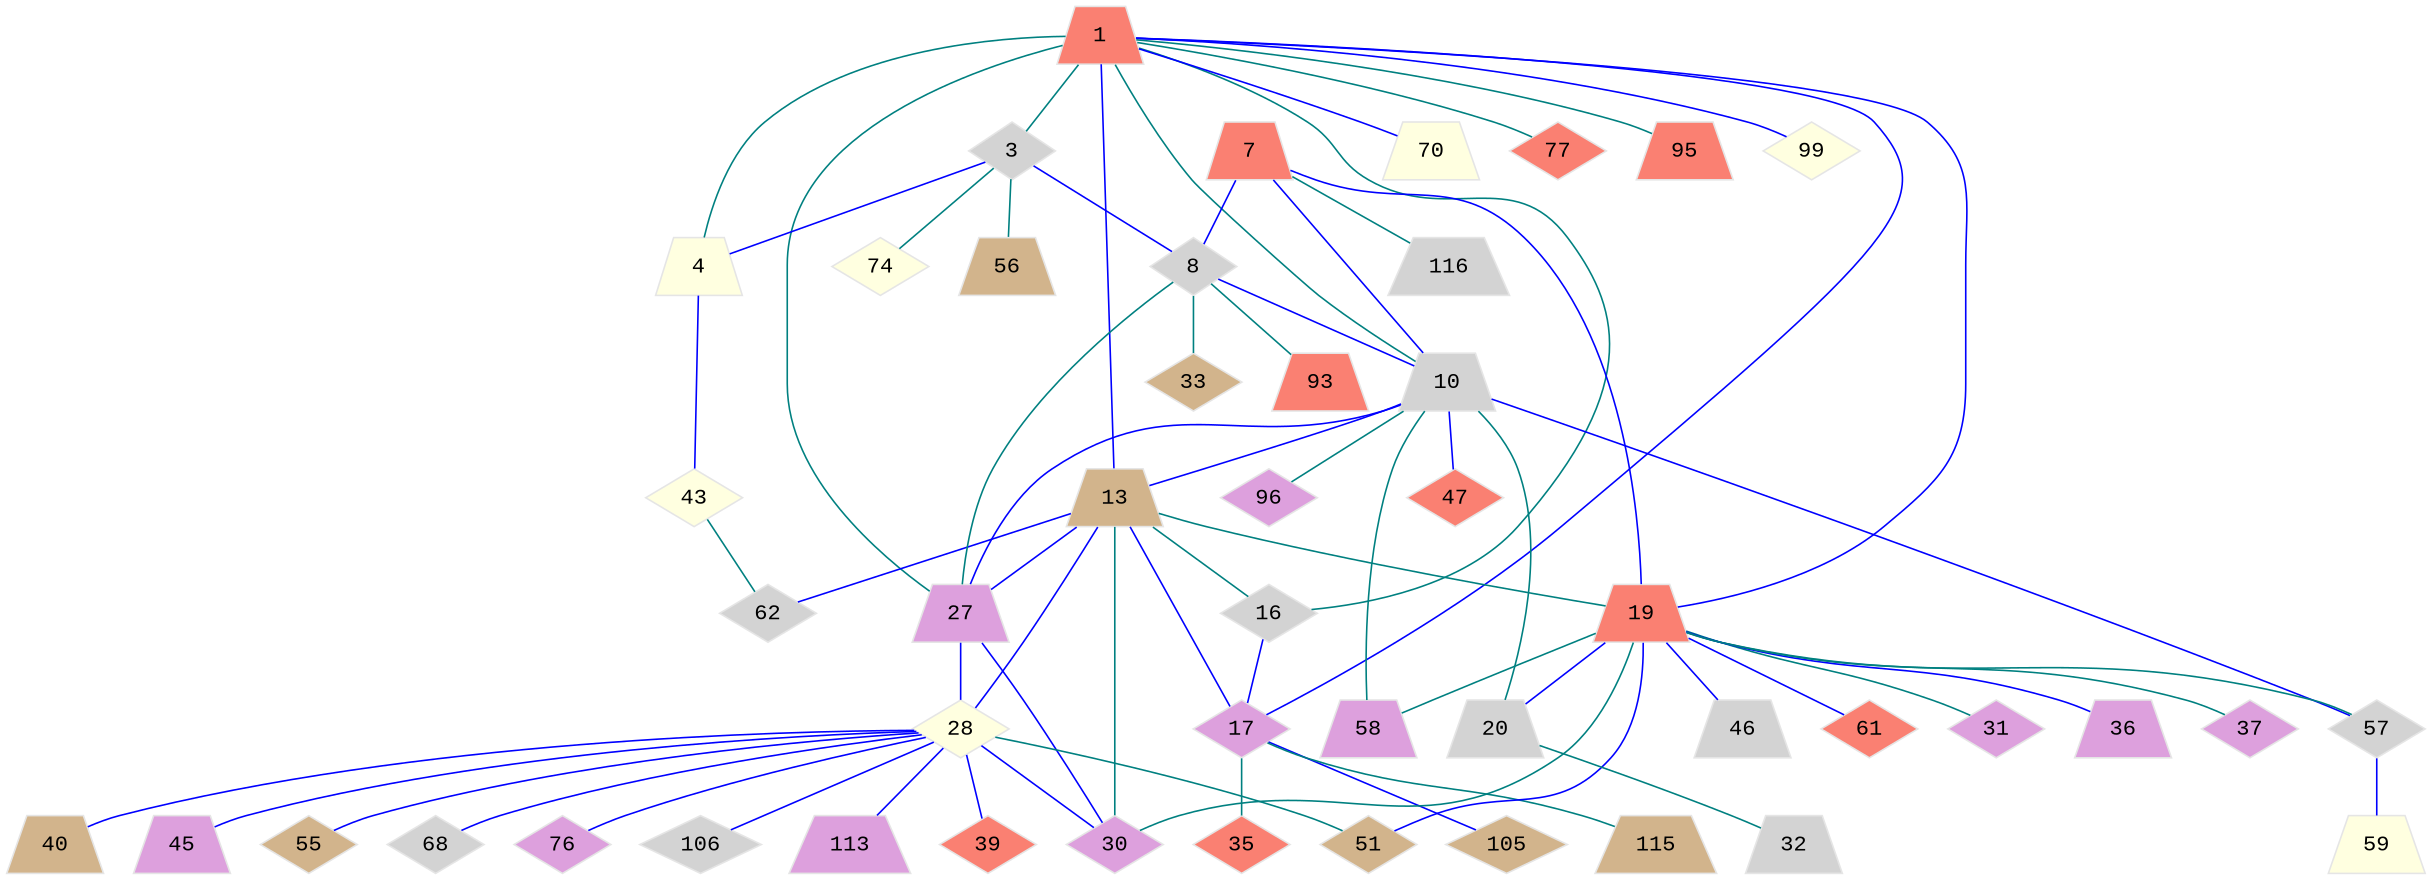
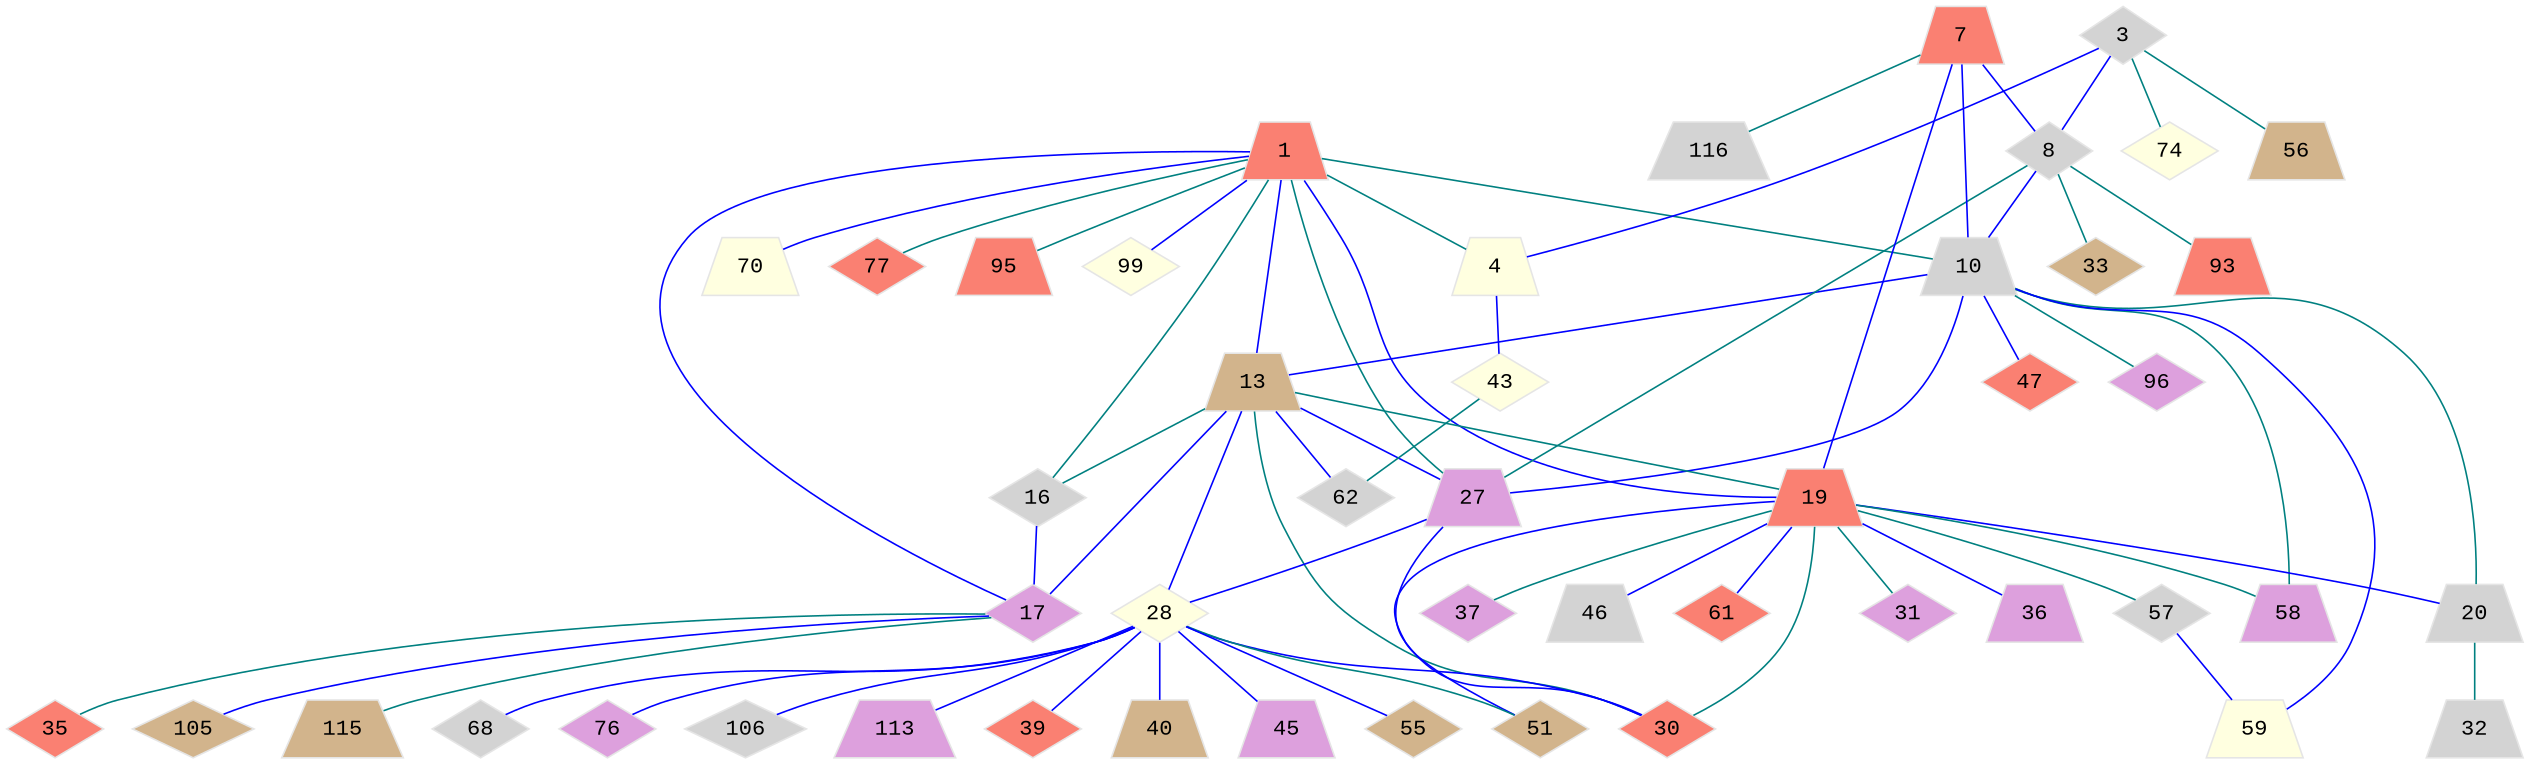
(1052, 98) -> none
(1923, 553) -> (2319, 413)
(1115, 845) -> (1667, 729)
